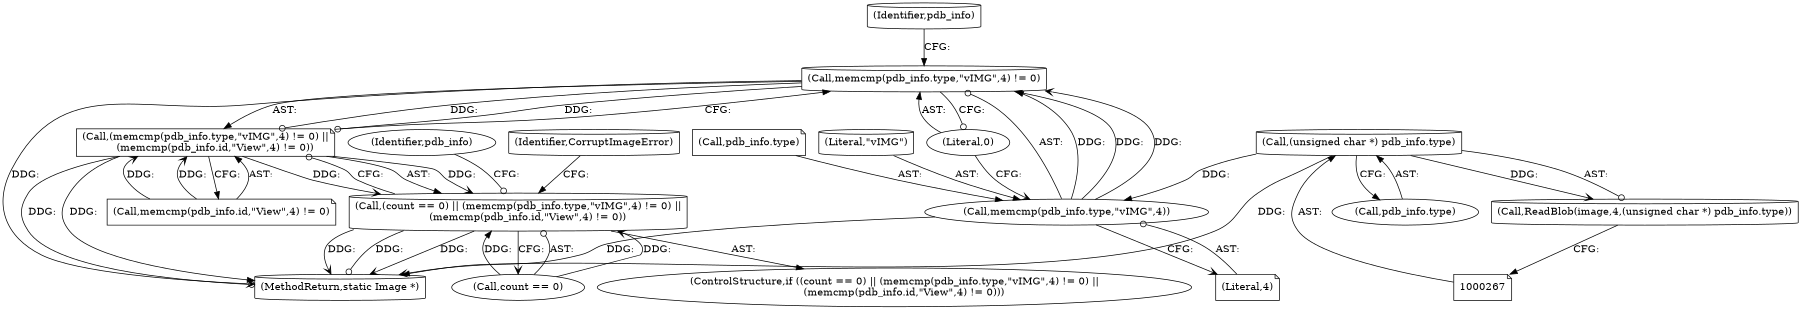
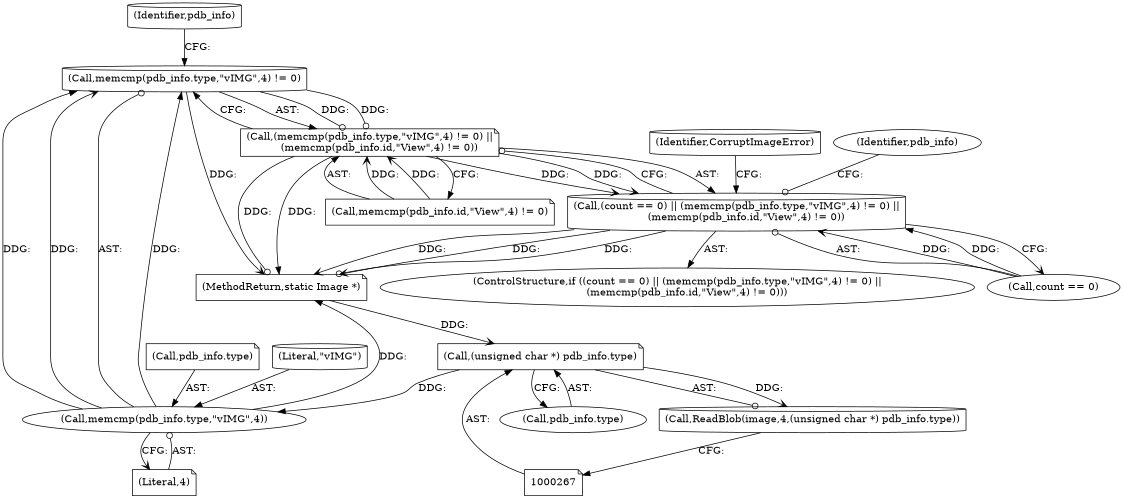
(968, 143) -> none
(1359, 143) -> (541, 357)
(883, 267) -> (408, 321)
(340, 287) -> (281, 287)
